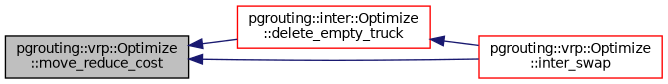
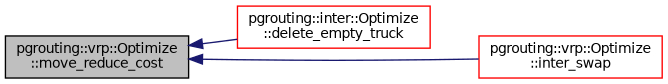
(461, 43) -> none
